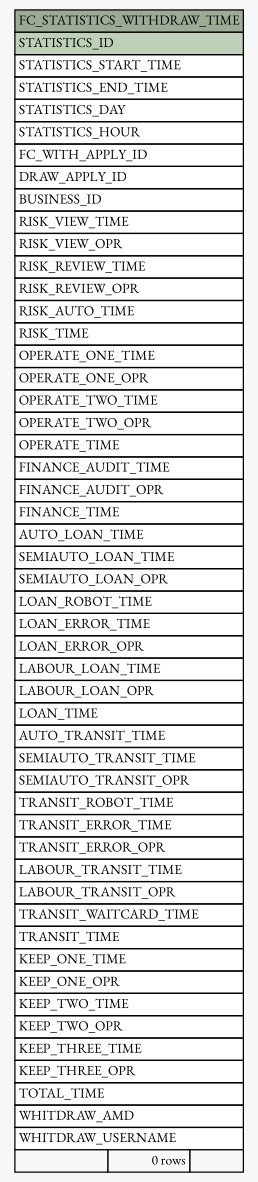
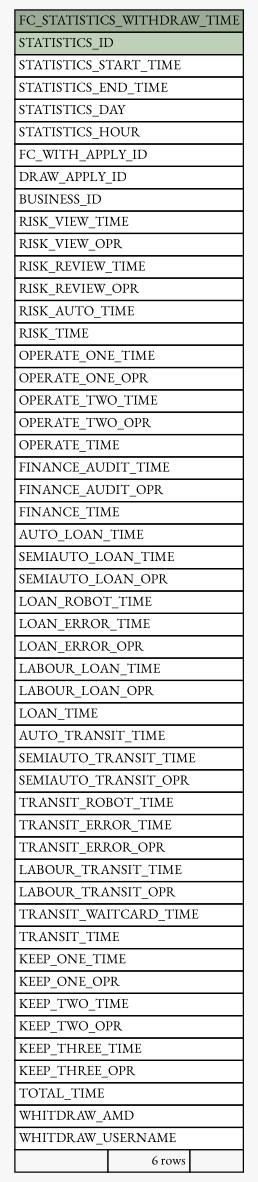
(169, 1160) -> (169, 1160)
